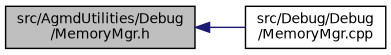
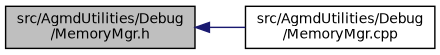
(316, 27) -> (340, 27)
